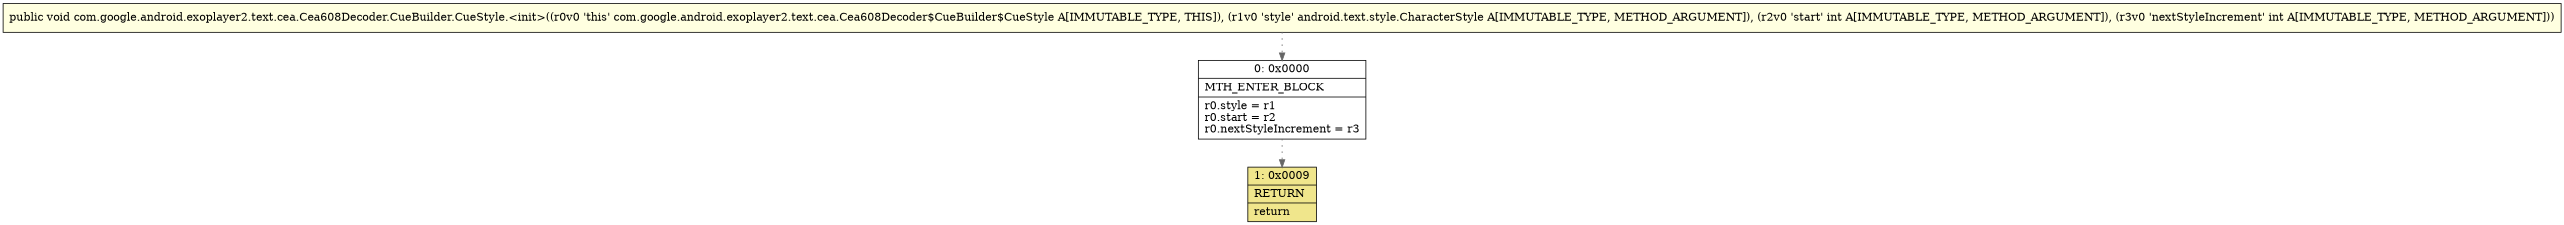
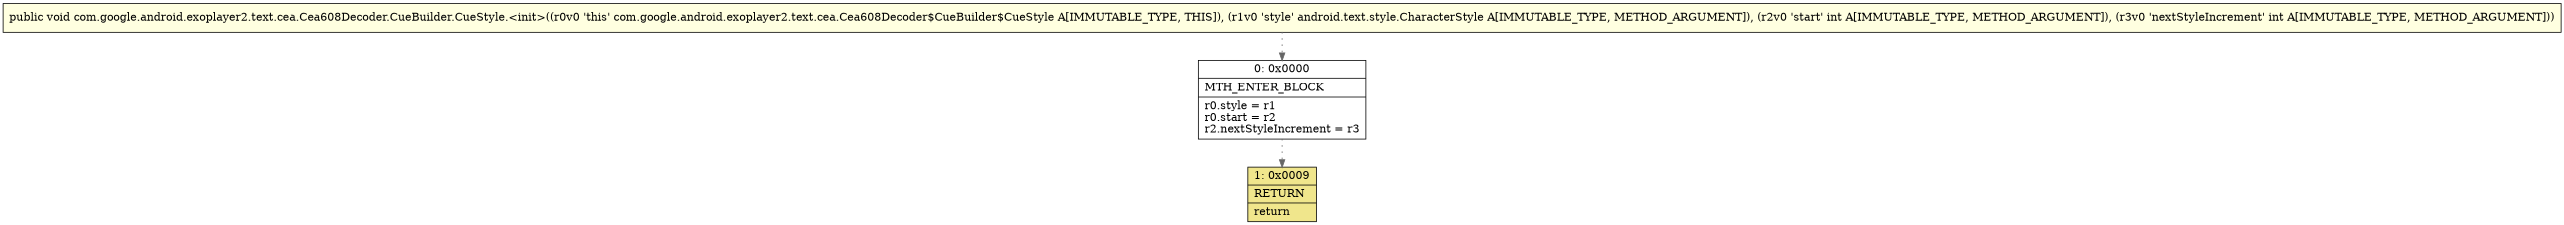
(1282, 129) -> (1282, 129)
